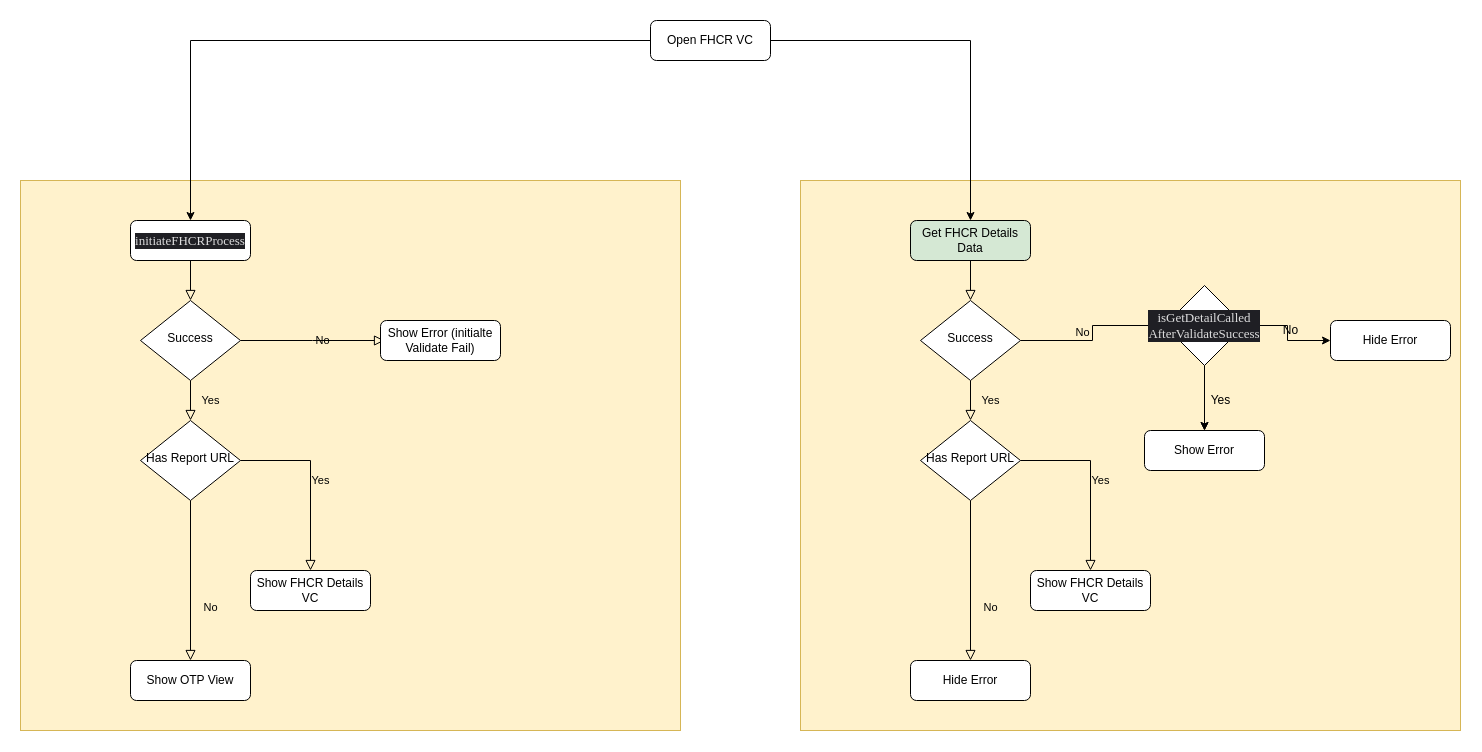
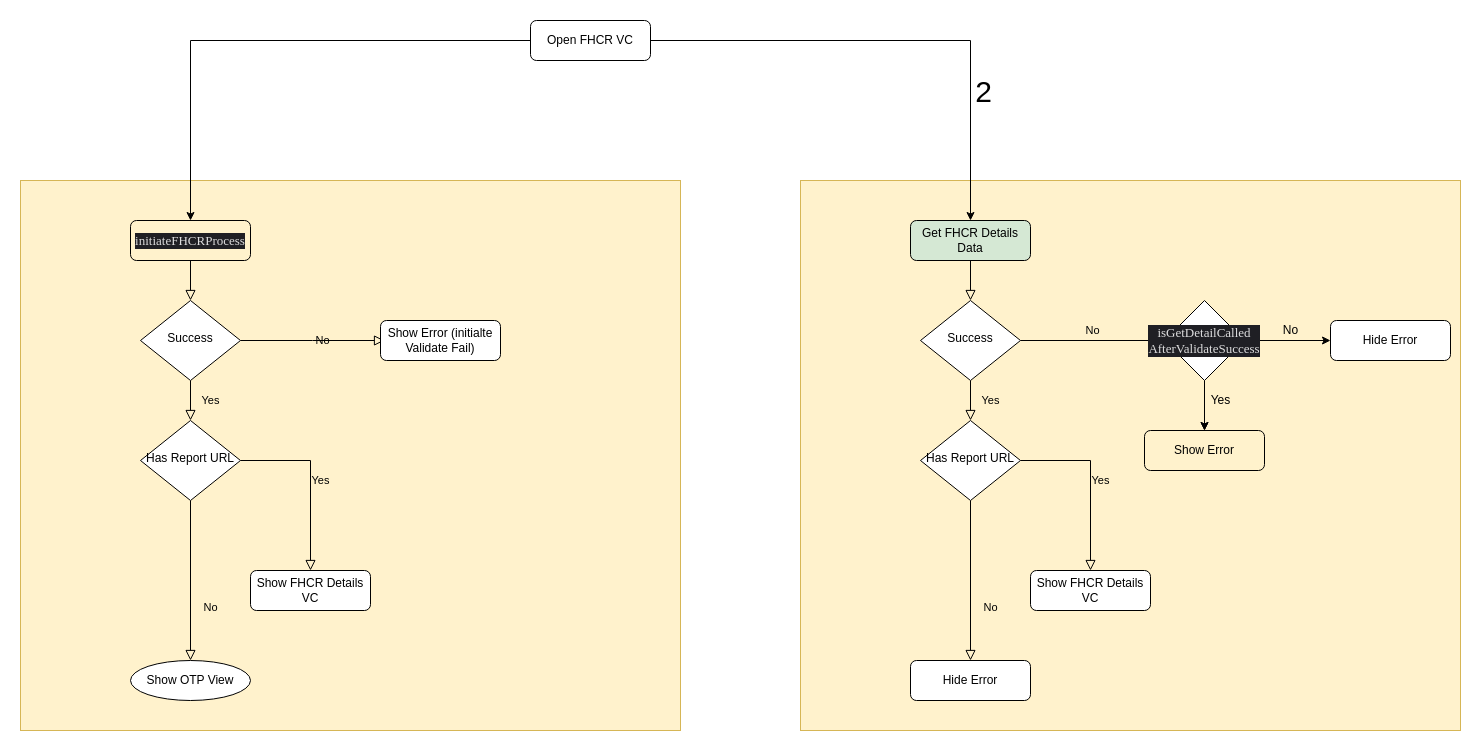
(711, 41) -> (591, 41)
none -> (984, 92)
(191, 241) -> (191, 241)
(1205, 326) -> (1205, 341)
(1205, 451) -> (1205, 451)
(191, 681) -> (191, 681)
